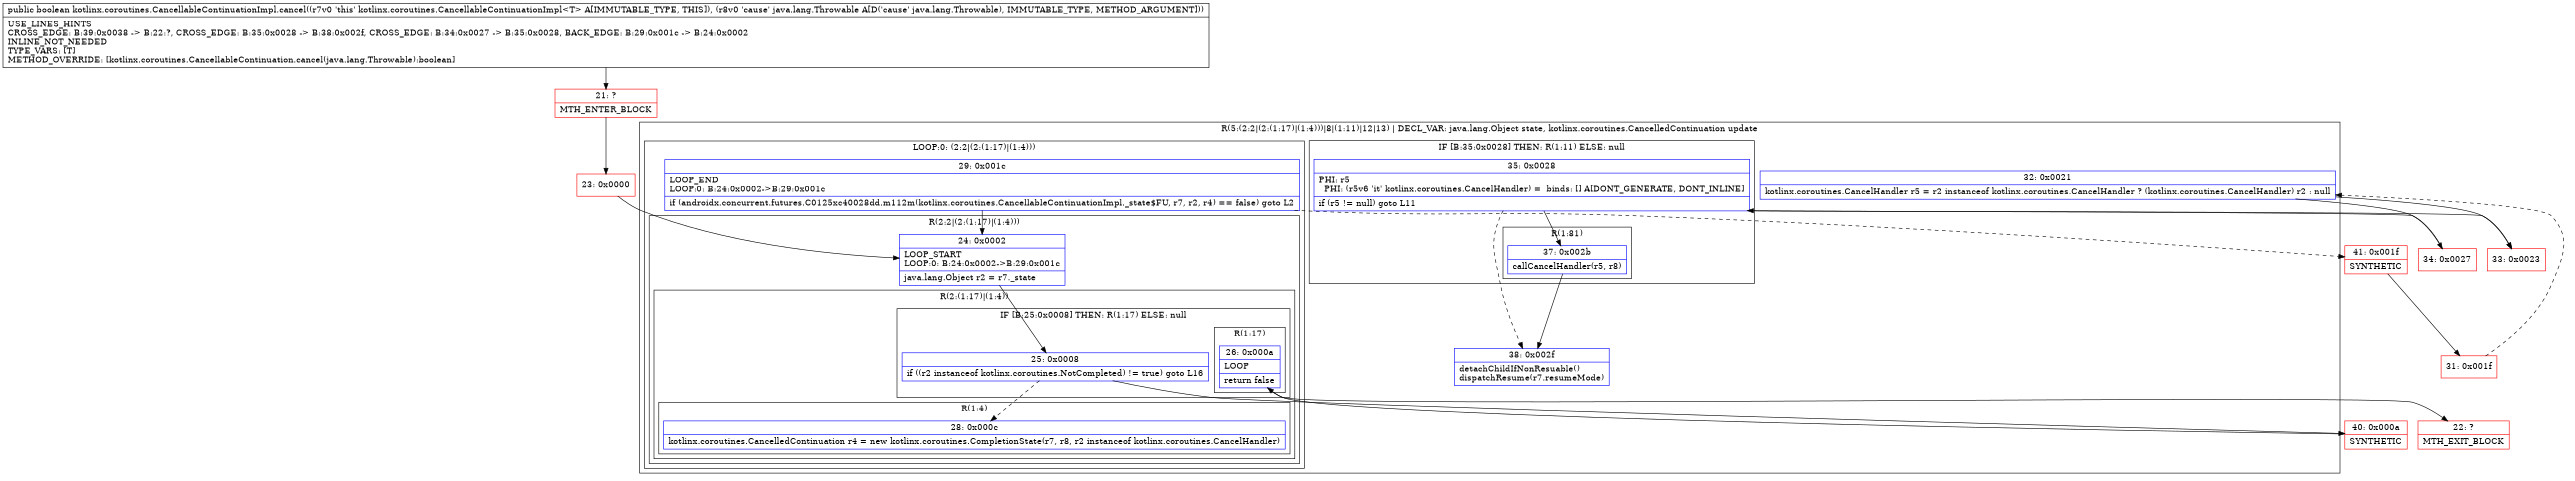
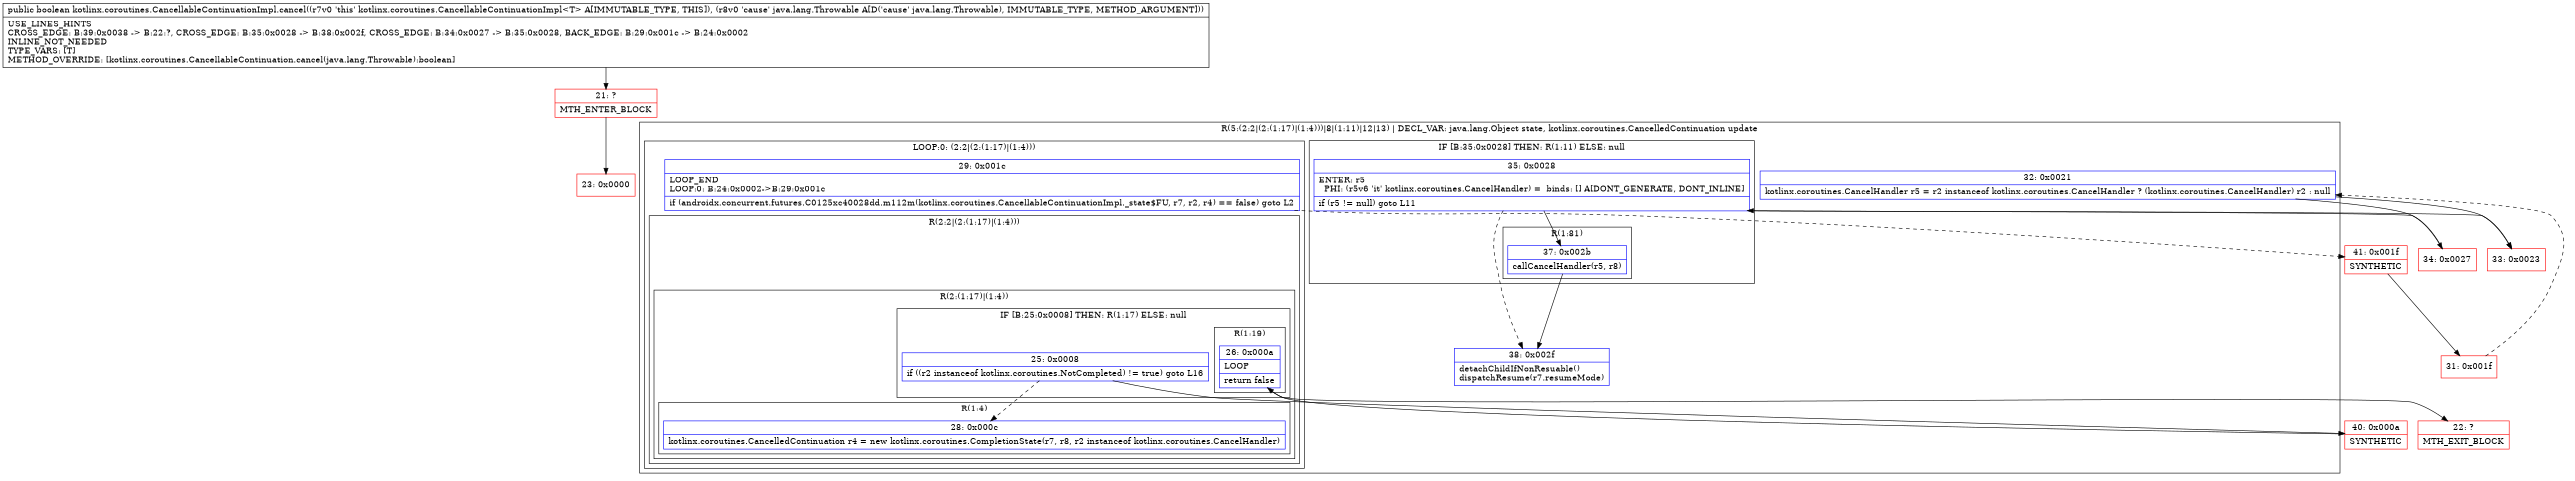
(1336, 180) -> (1343, 180)
(982, 260) -> none
(1250, 334) -> (1250, 334)
